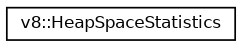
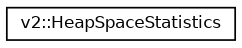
(121, 24) -> (121, 24)
